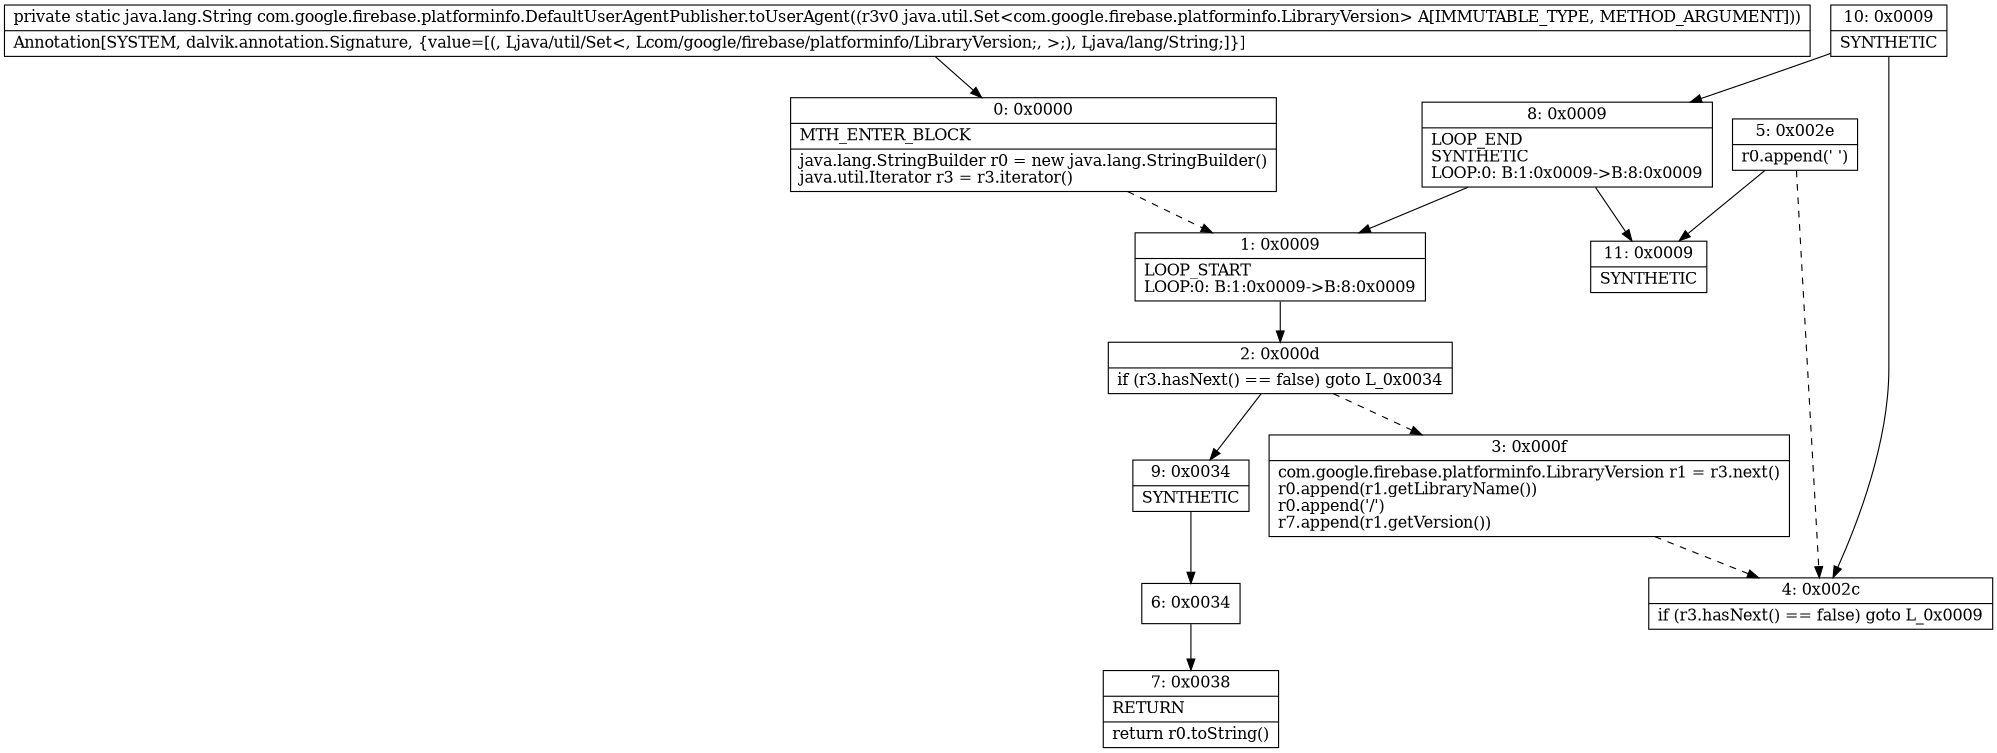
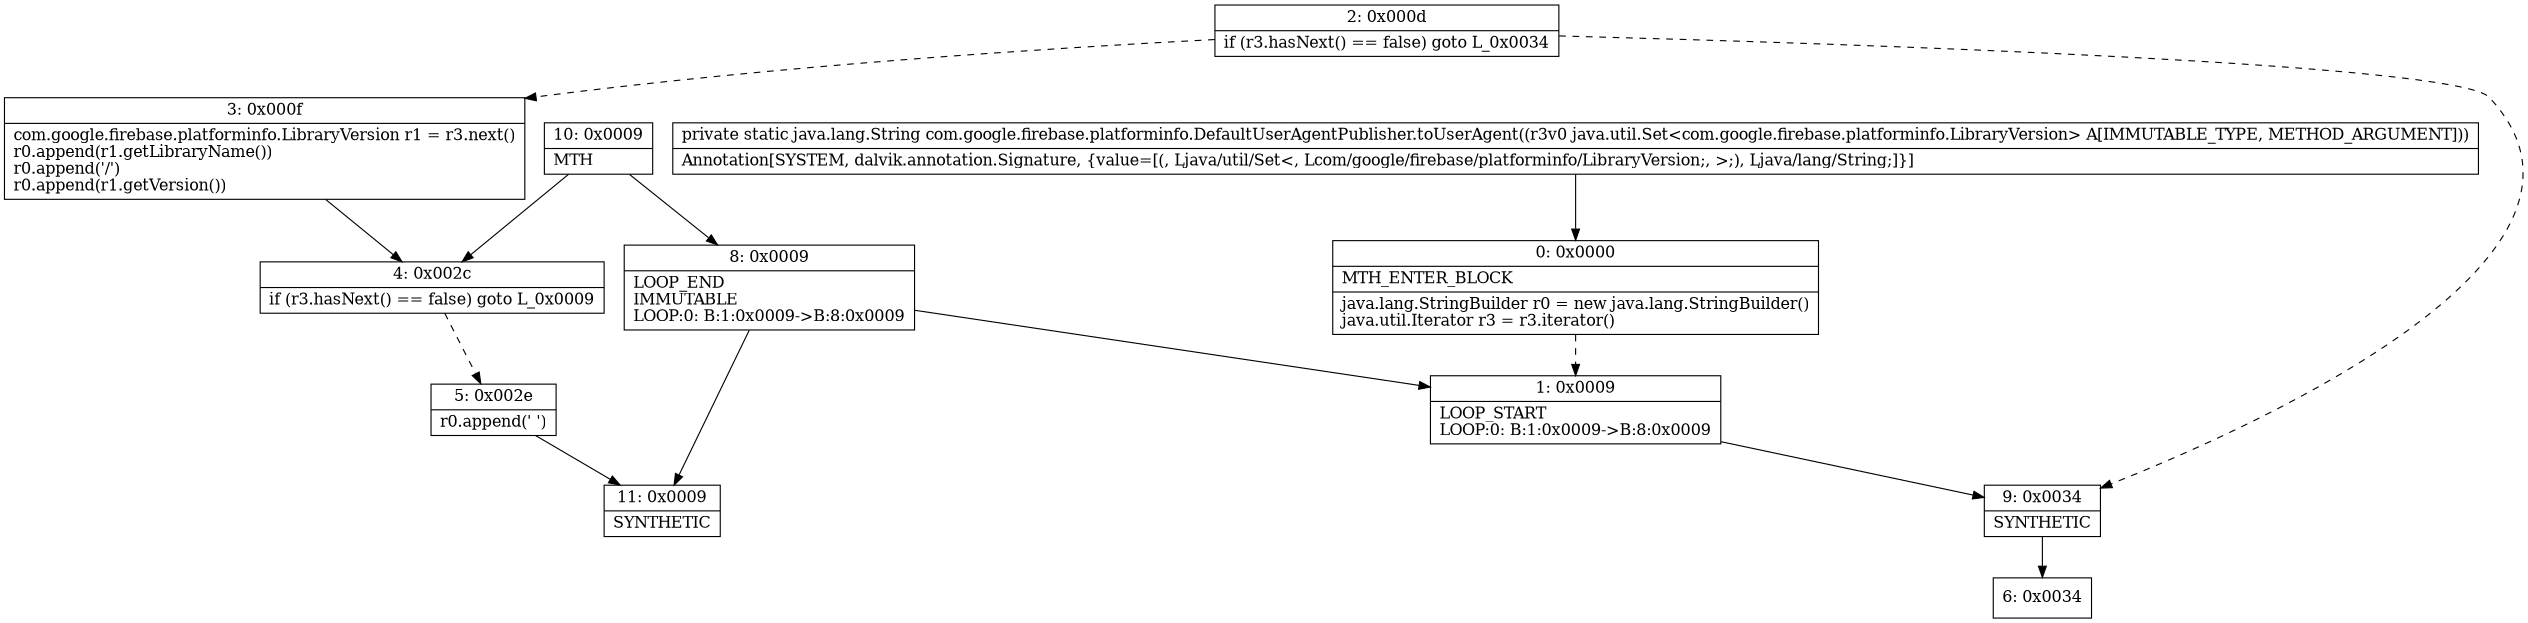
(1889, 43) -> (573, 161)
(1480, 157) -> (686, 300)
(1280, 316) -> (1847, 468)
(1808, 368) -> (460, 343)
(1239, 422) -> (2335, 71)
(1385, 523) -> (120, 186)
(1702, 555) -> (359, 227)
(1191, 709) -> none
